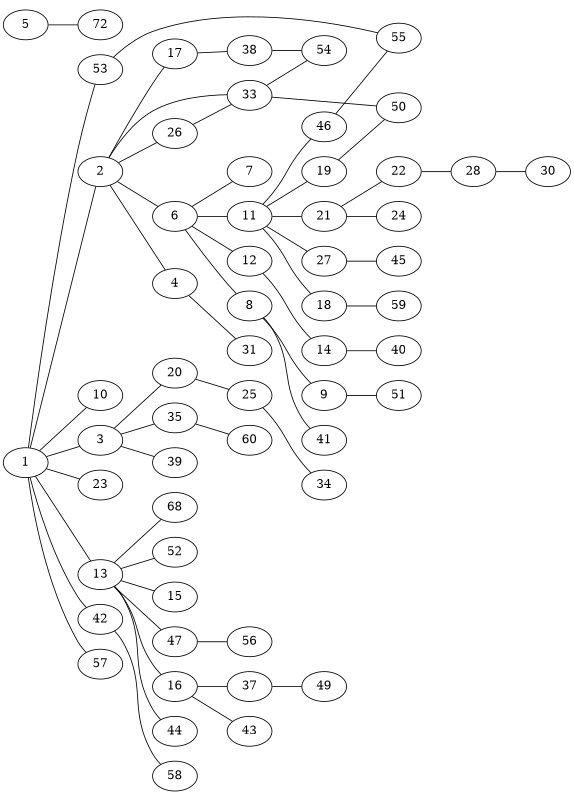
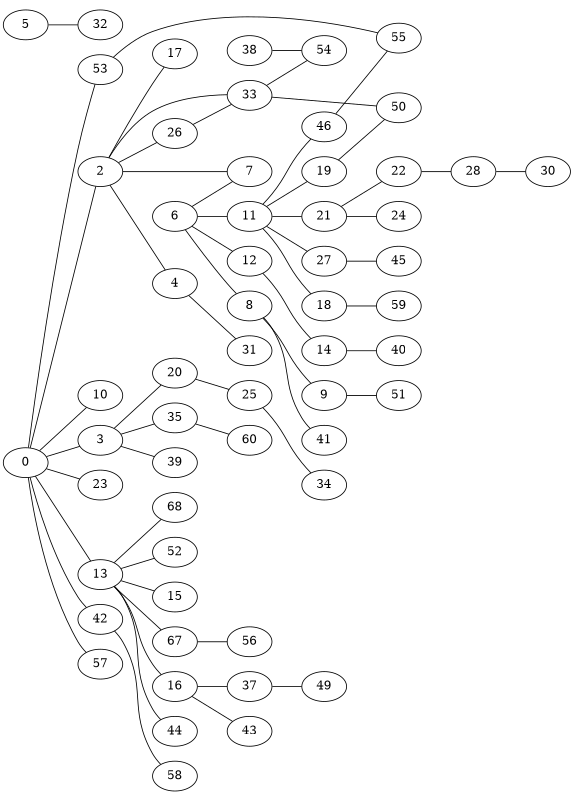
(100, 25) -> (100, 25)
(212, 52) -> none
(138, 194) -> (175, 172)
(26, 463) -> (26, 463)
(175, 642) -> (175, 642)
